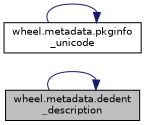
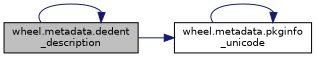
none -> (151, 38)
